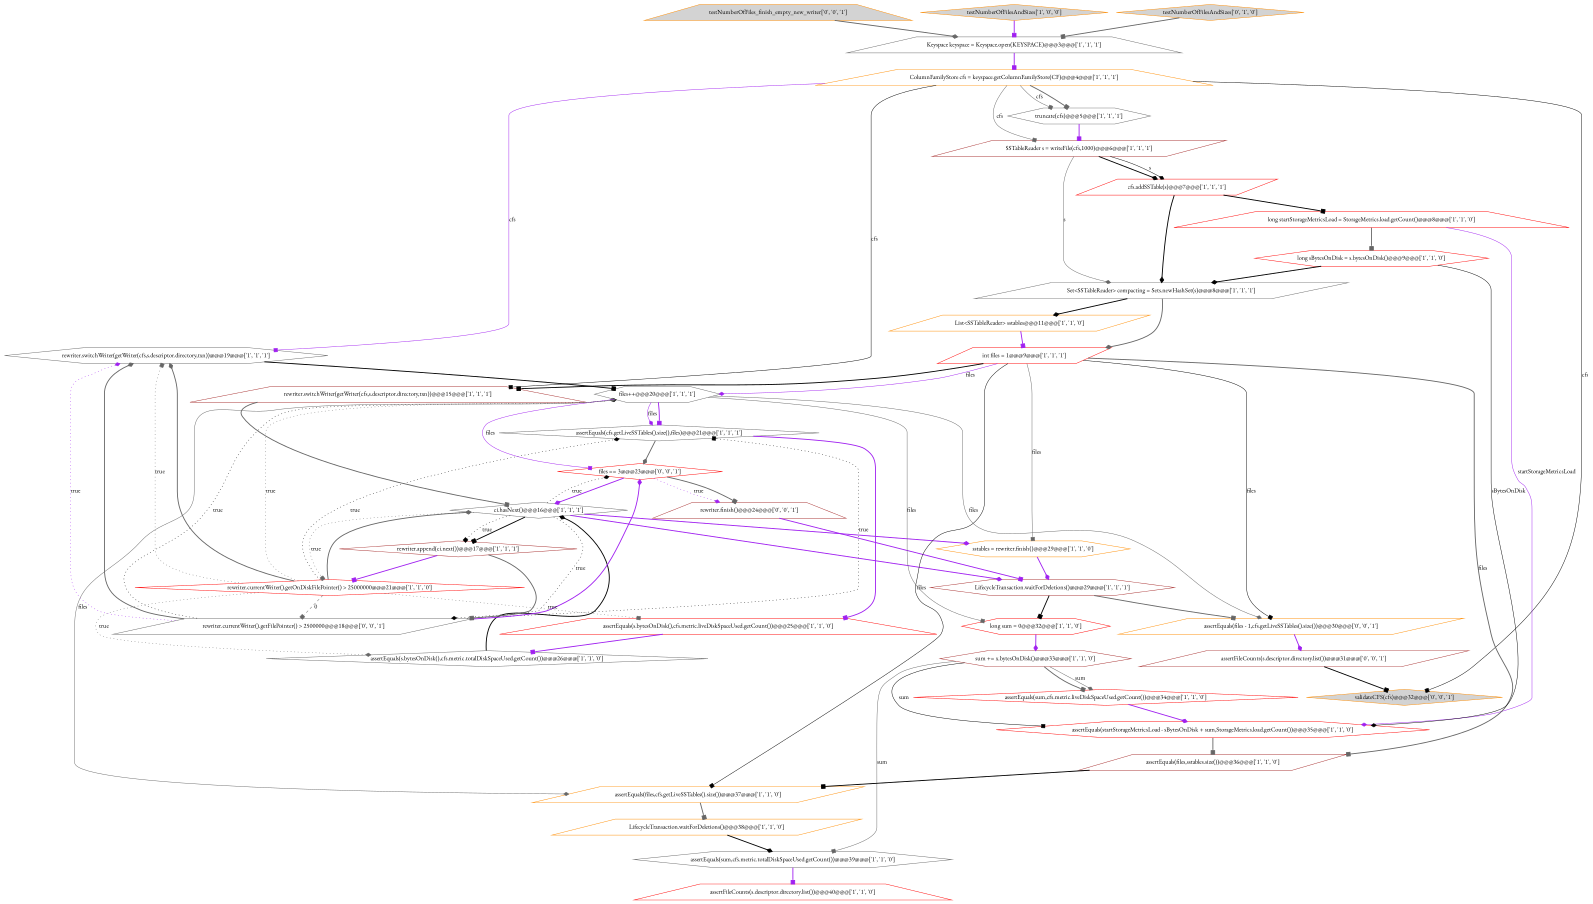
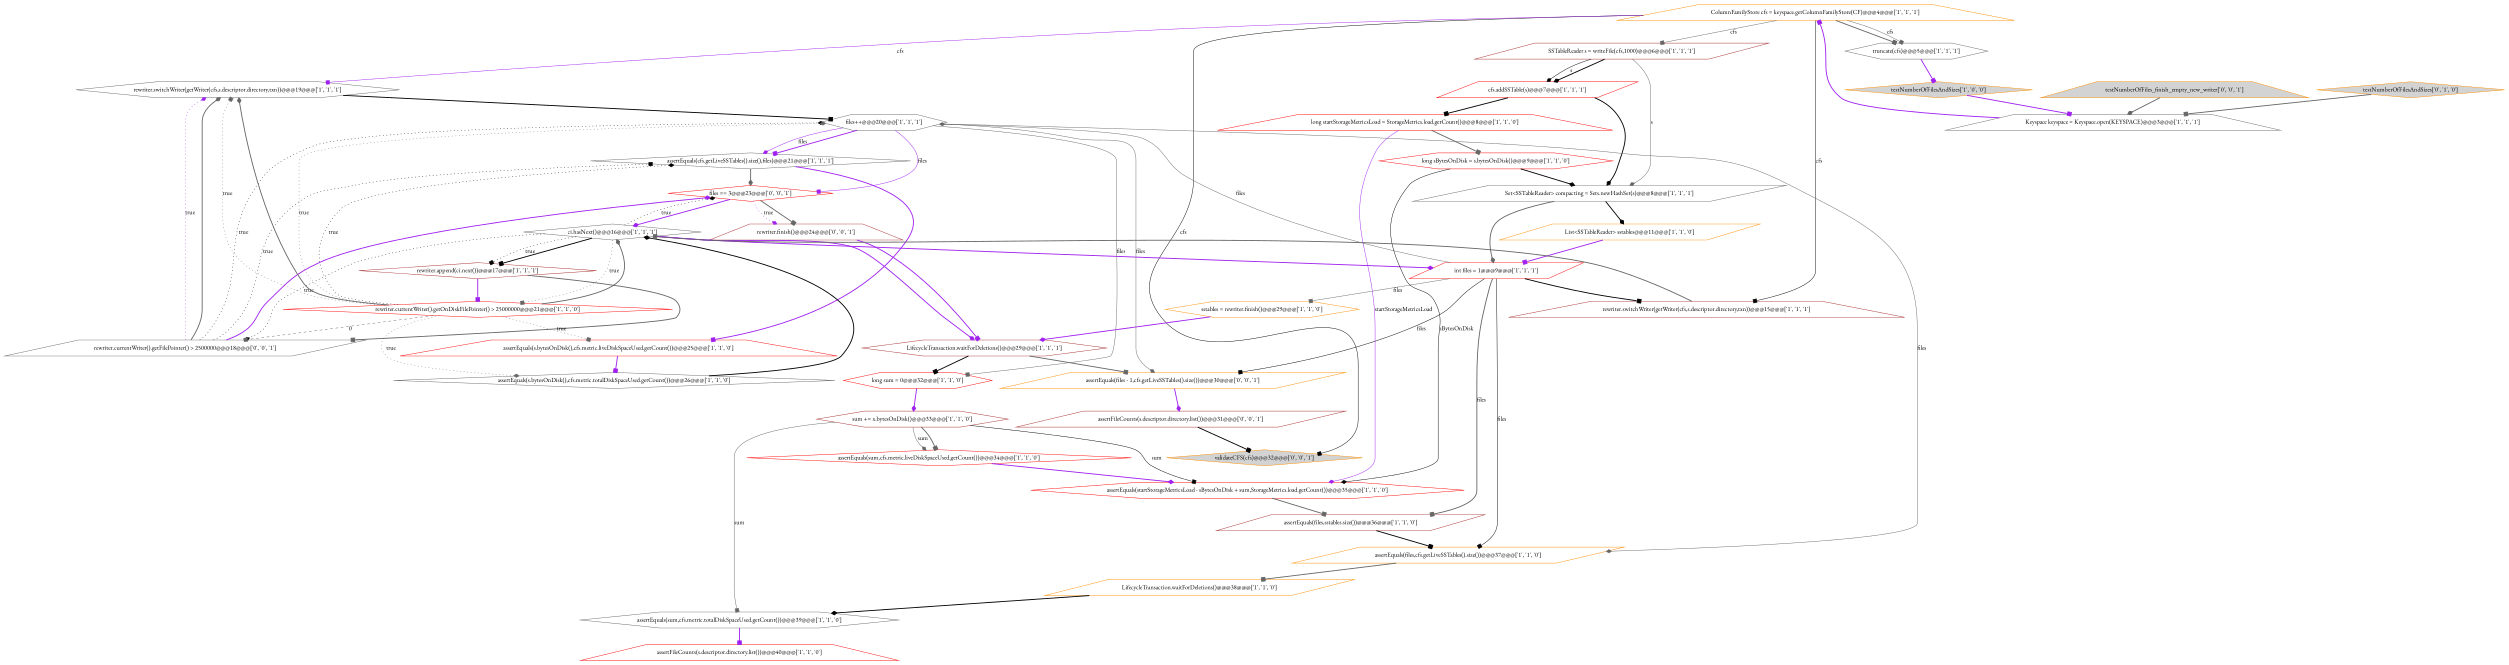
(1079, 130) -> (1926, 69)
(862, 387) -> (1196, 182)
(774, 529) -> (1041, 254)
